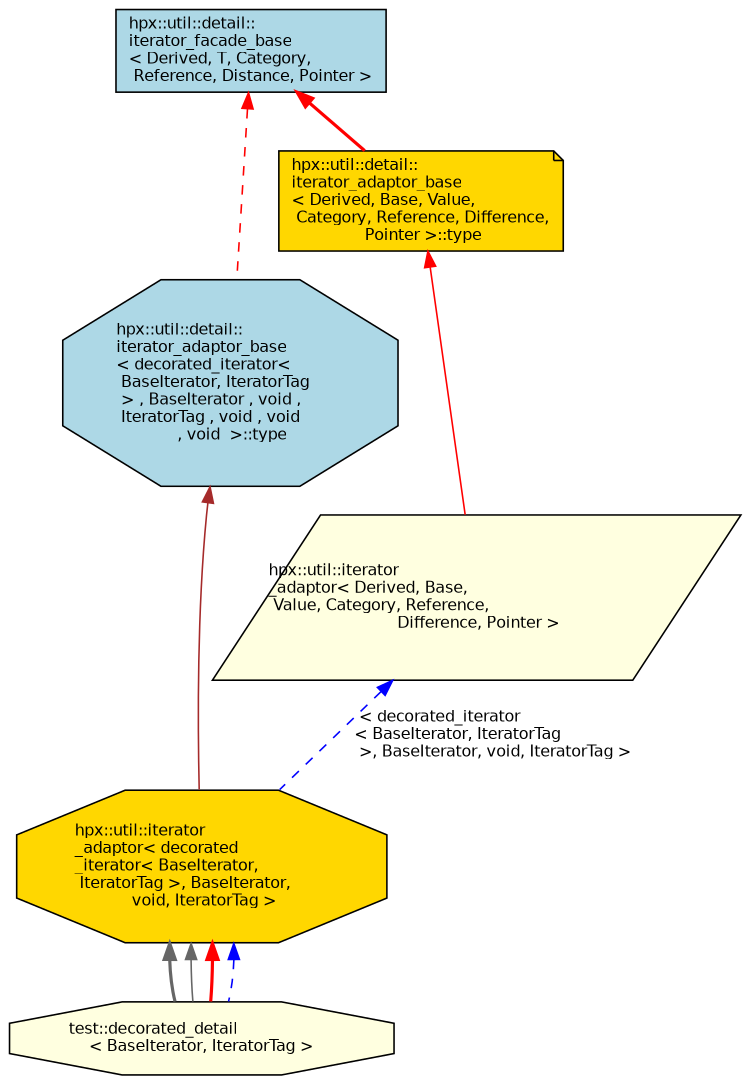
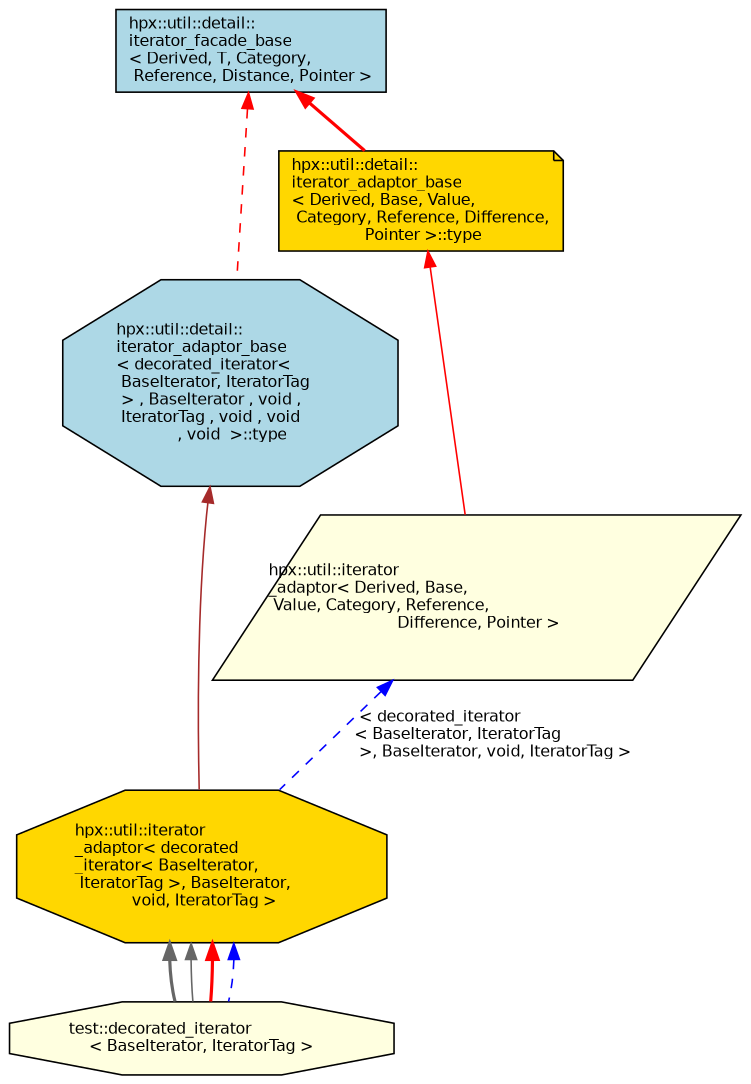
(202, 1038) -> (202, 1038)
